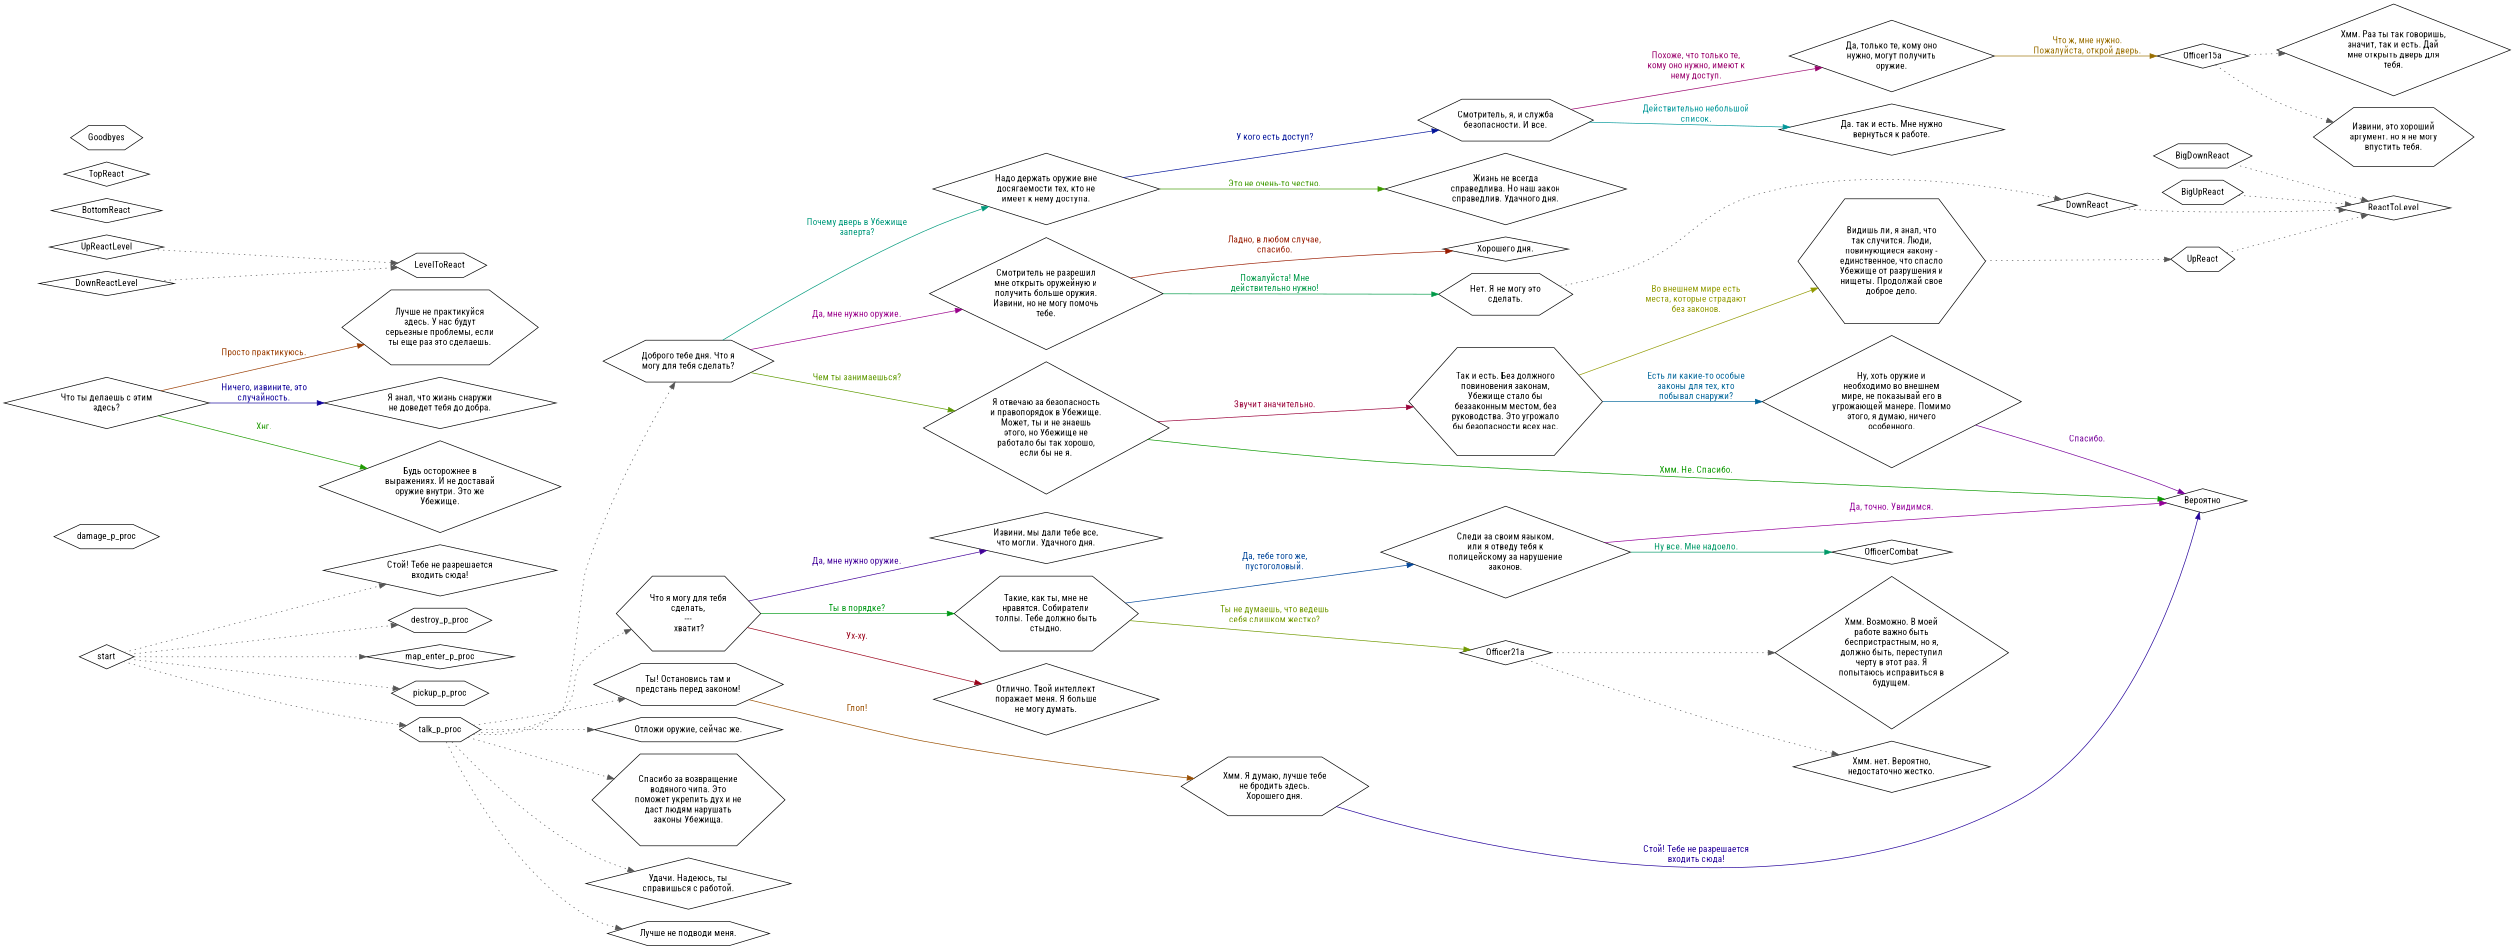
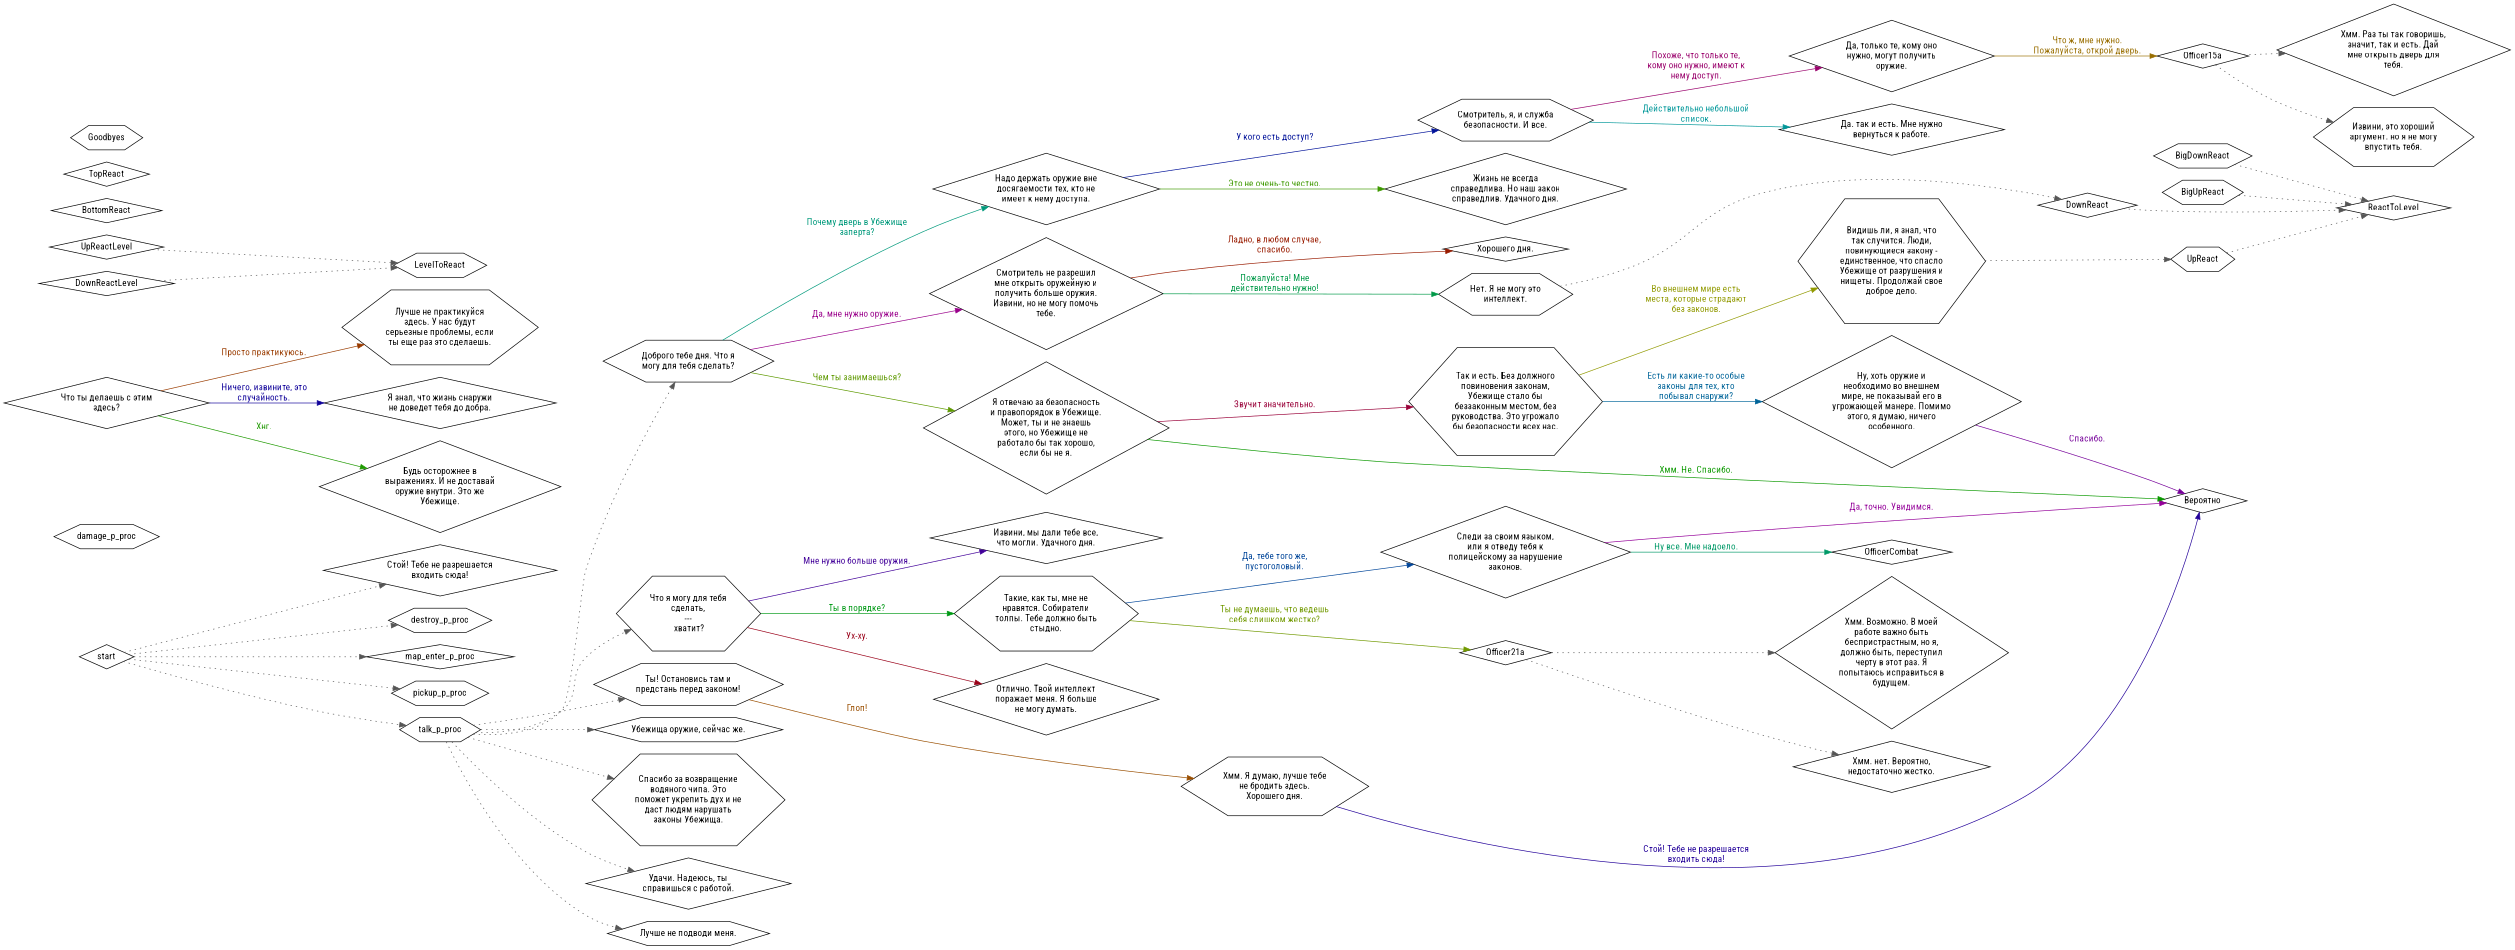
(1506, 294) -> (1506, 294)
(857, 561) -> (857, 561)
(688, 730) -> (688, 730)
